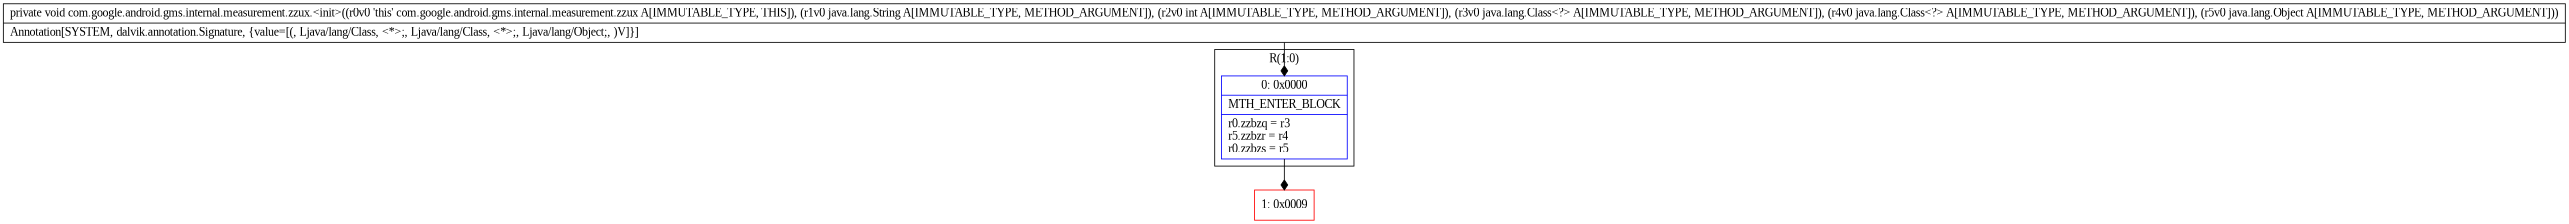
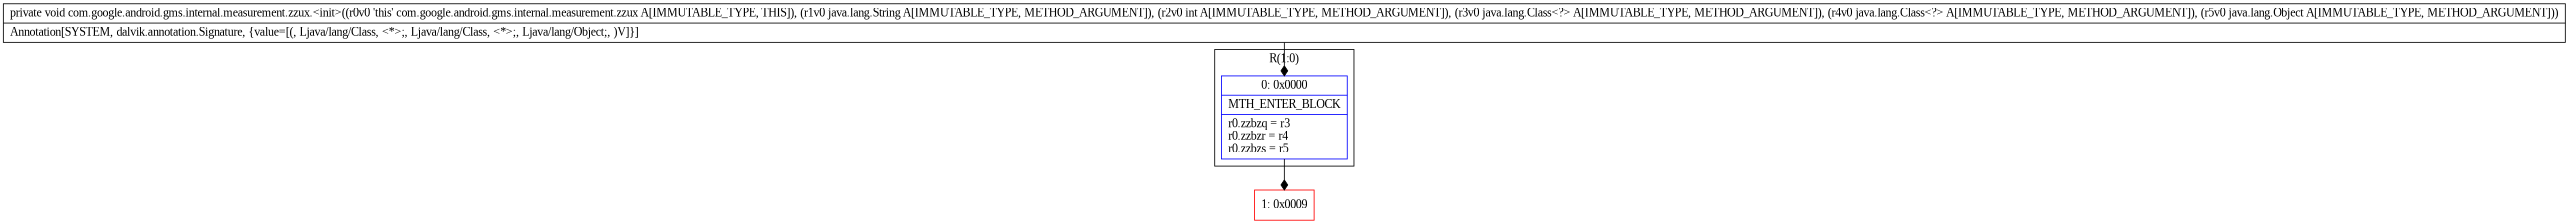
(1258, 136) -> (1258, 136)
